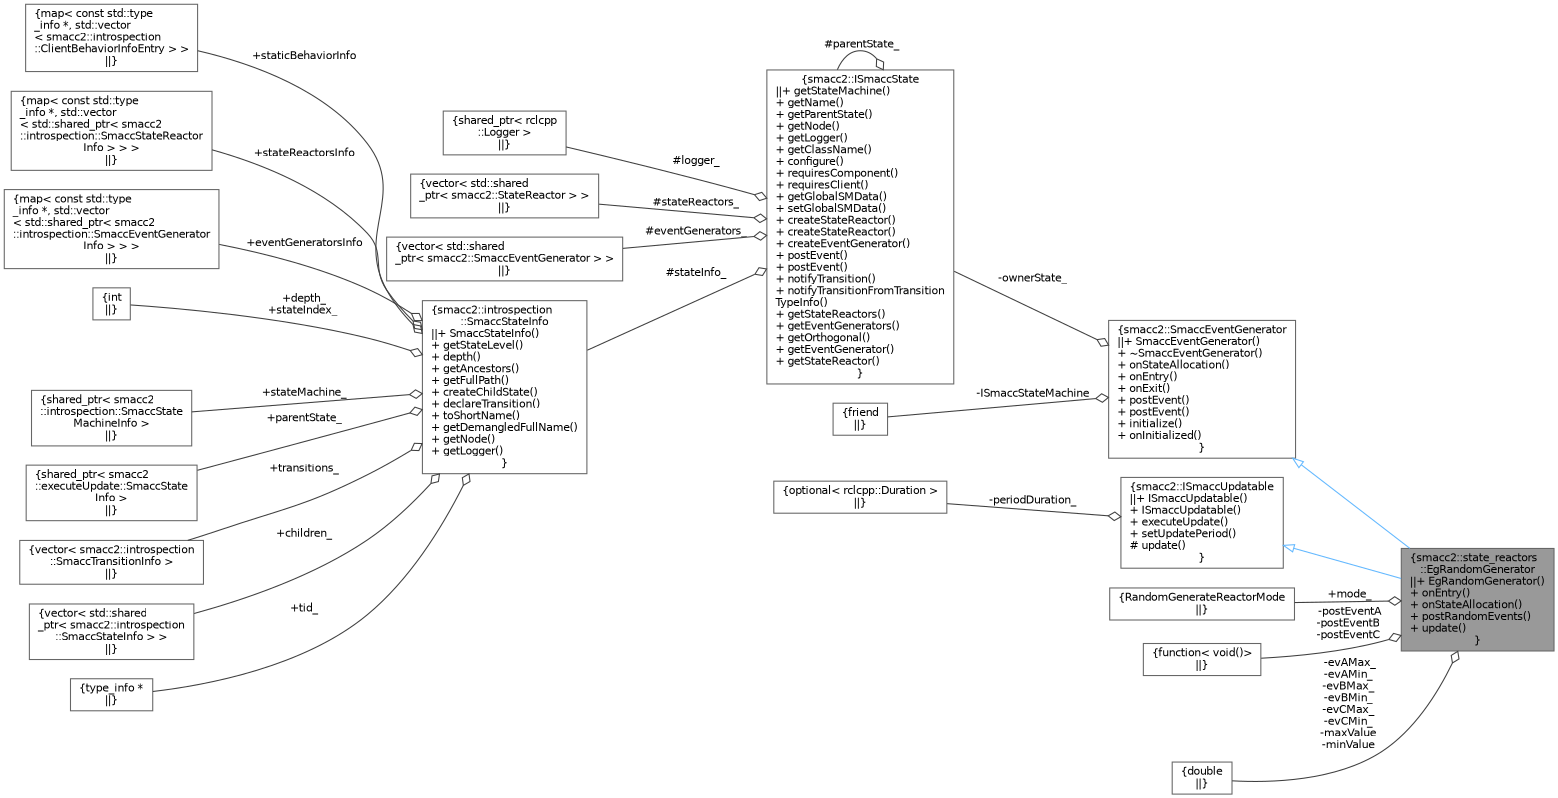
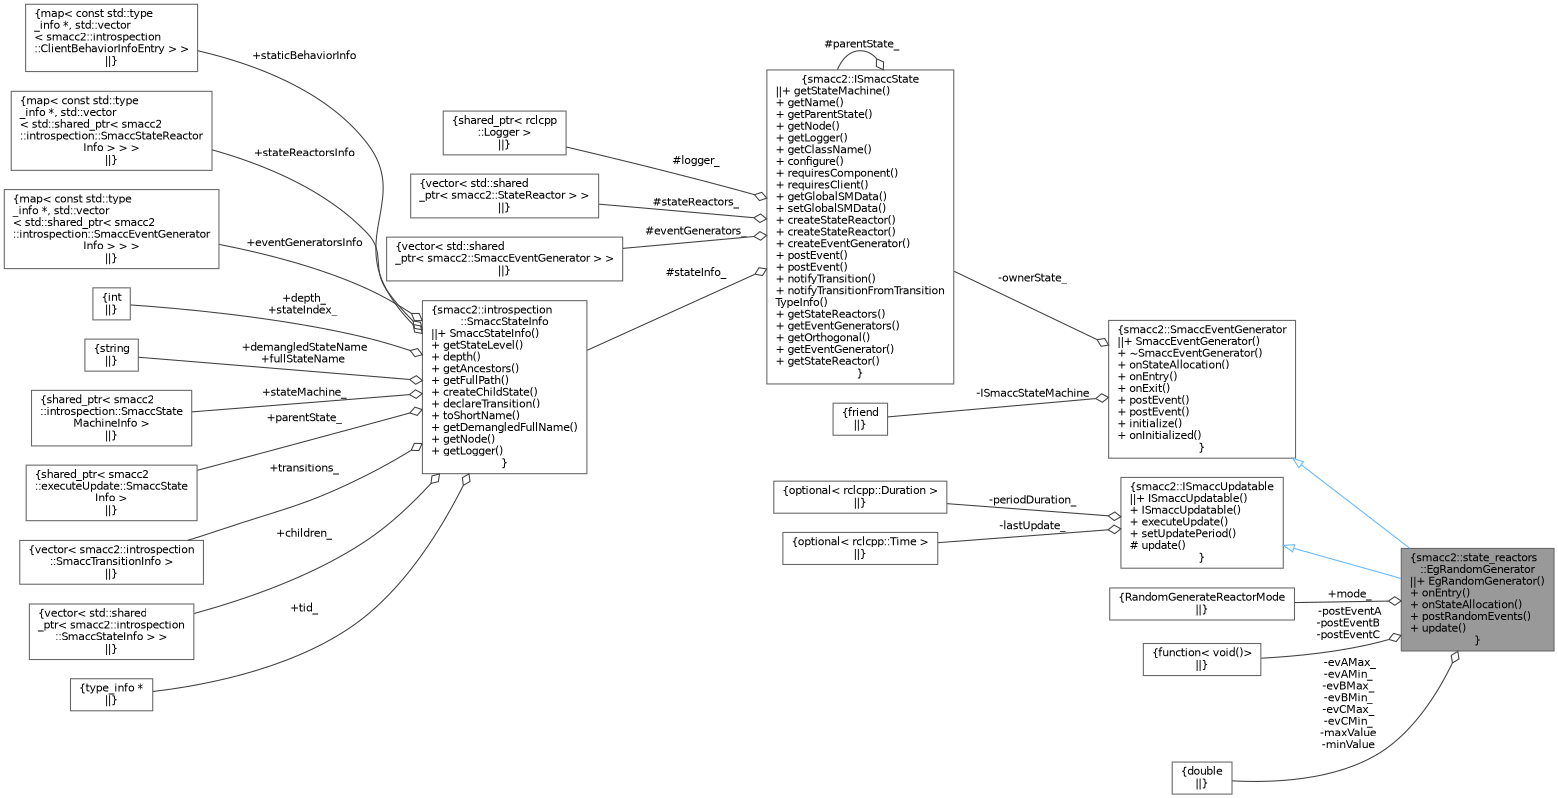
none -> (112, 355)
none -> (860, 548)
